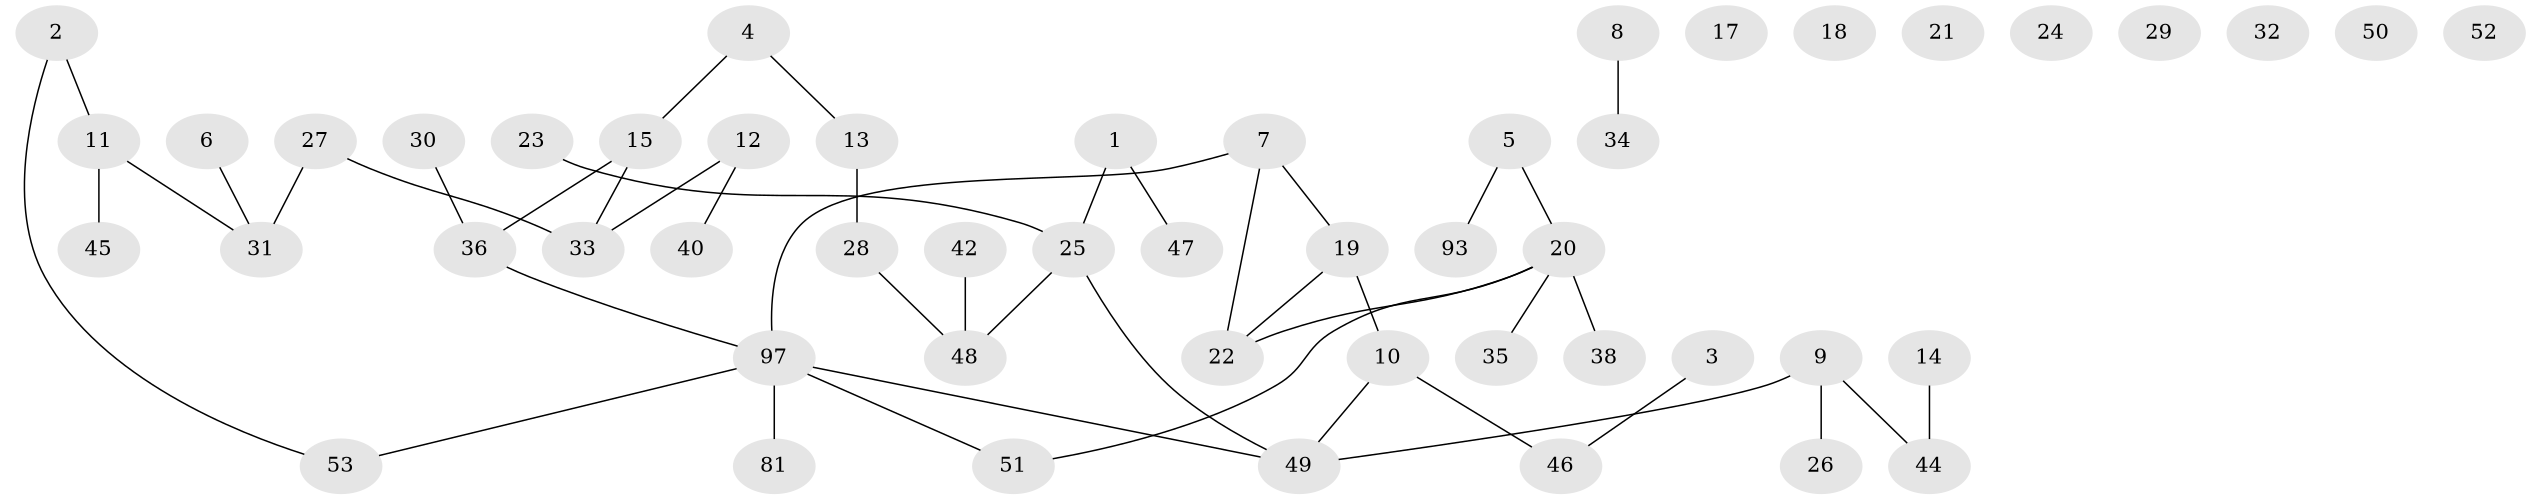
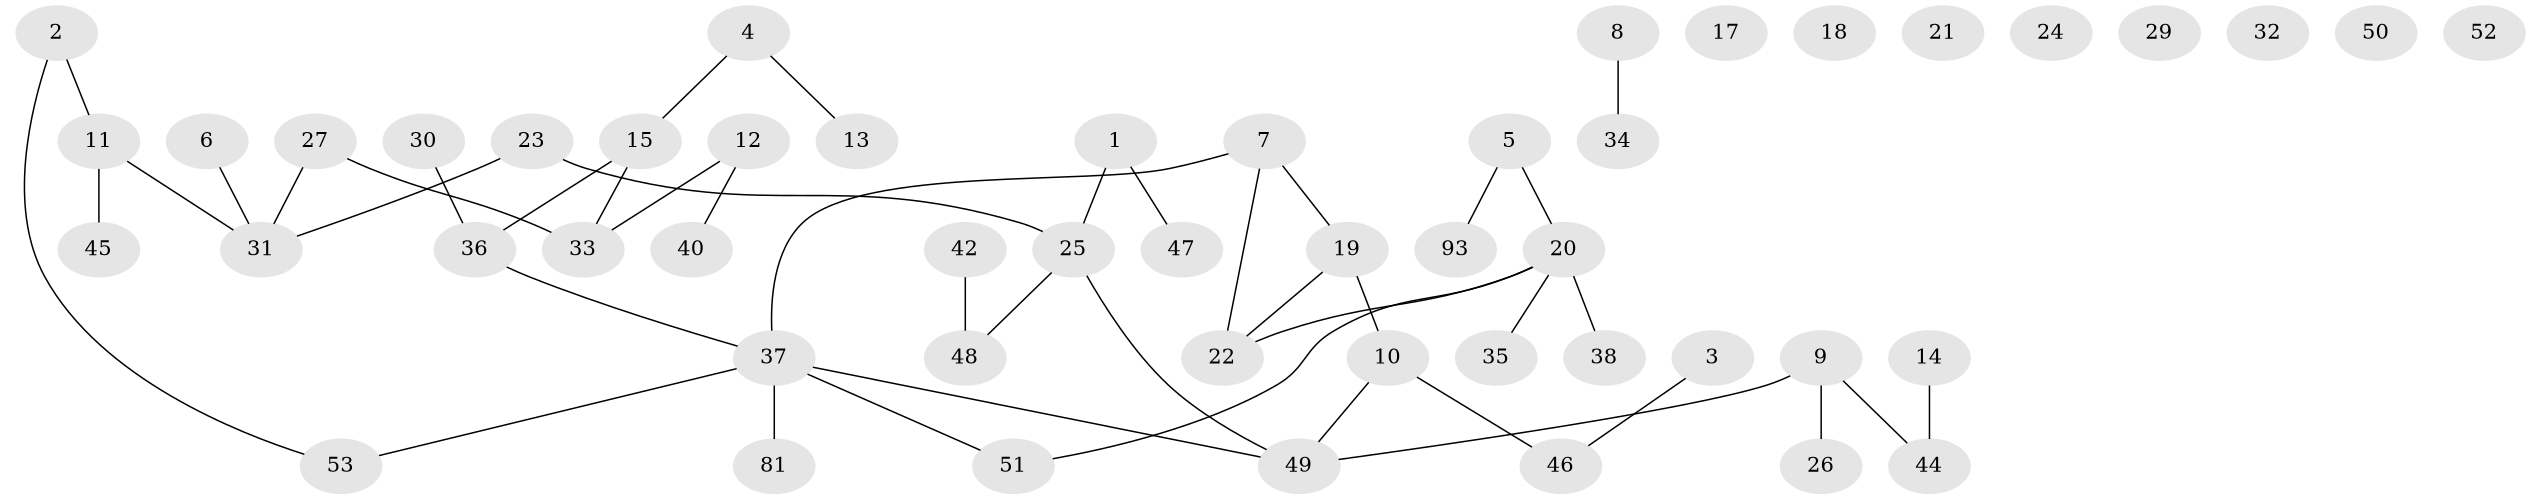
none -> (399, 199)
(857, 250) -> none
(774, 358) -> (774, 358)
